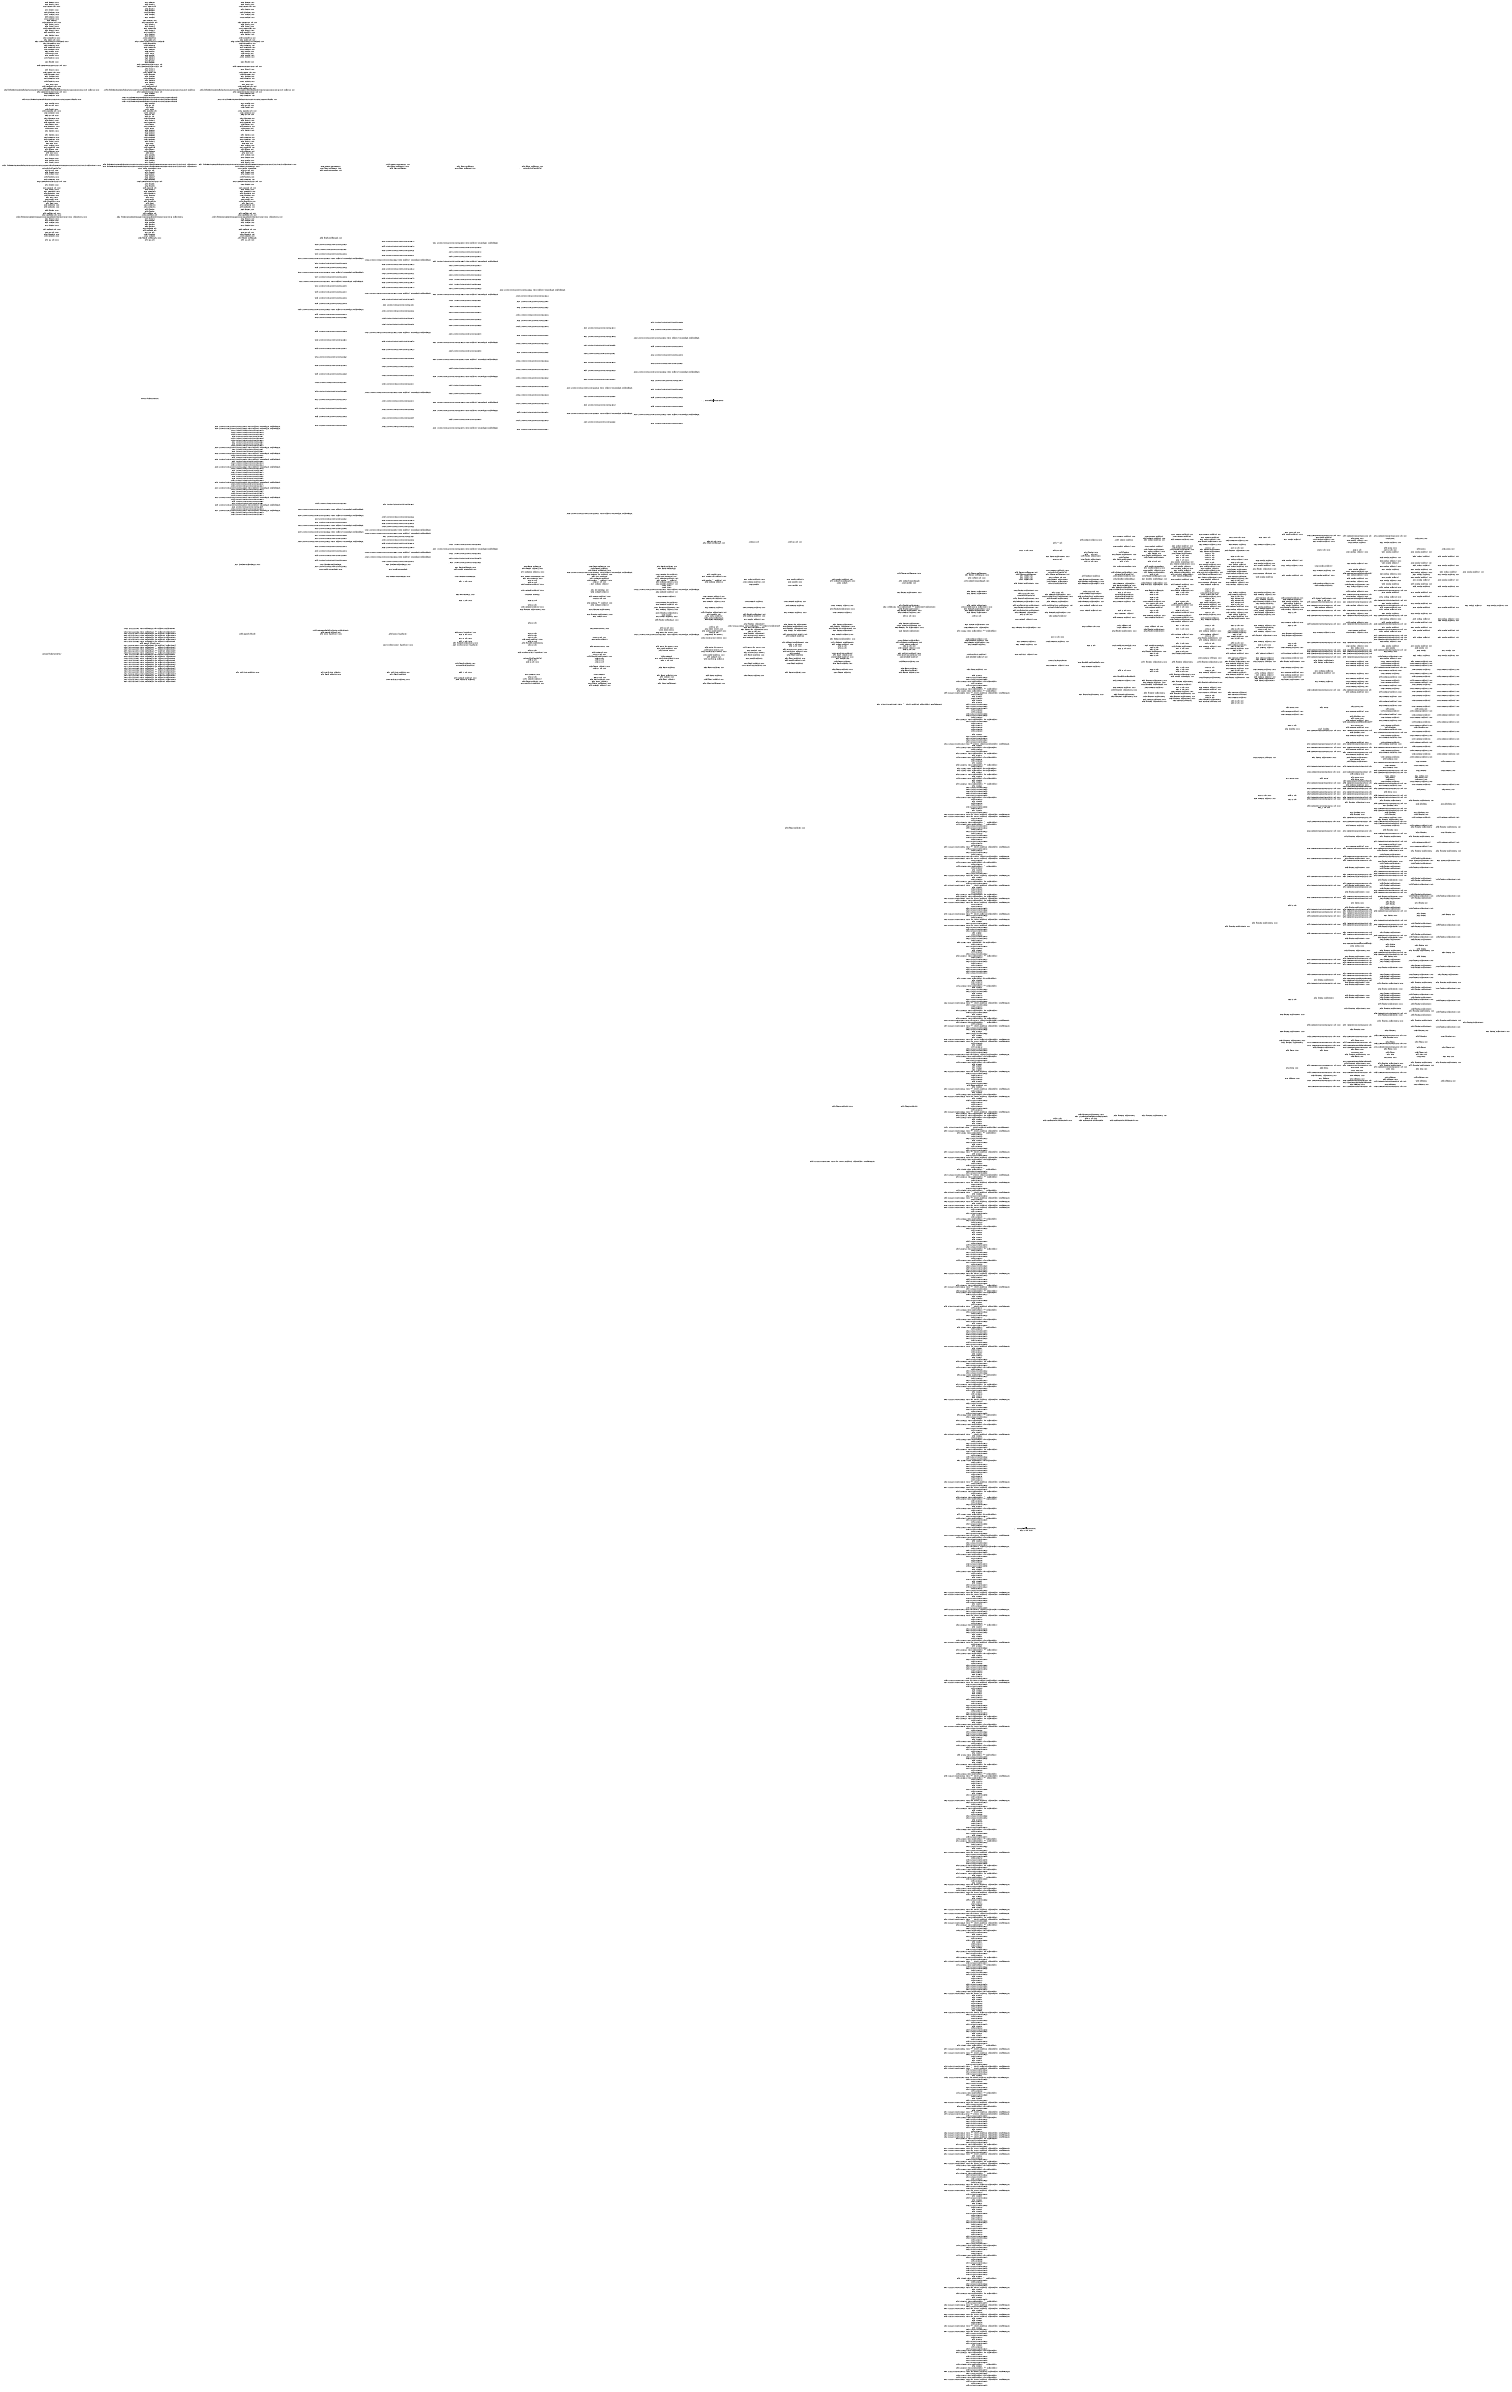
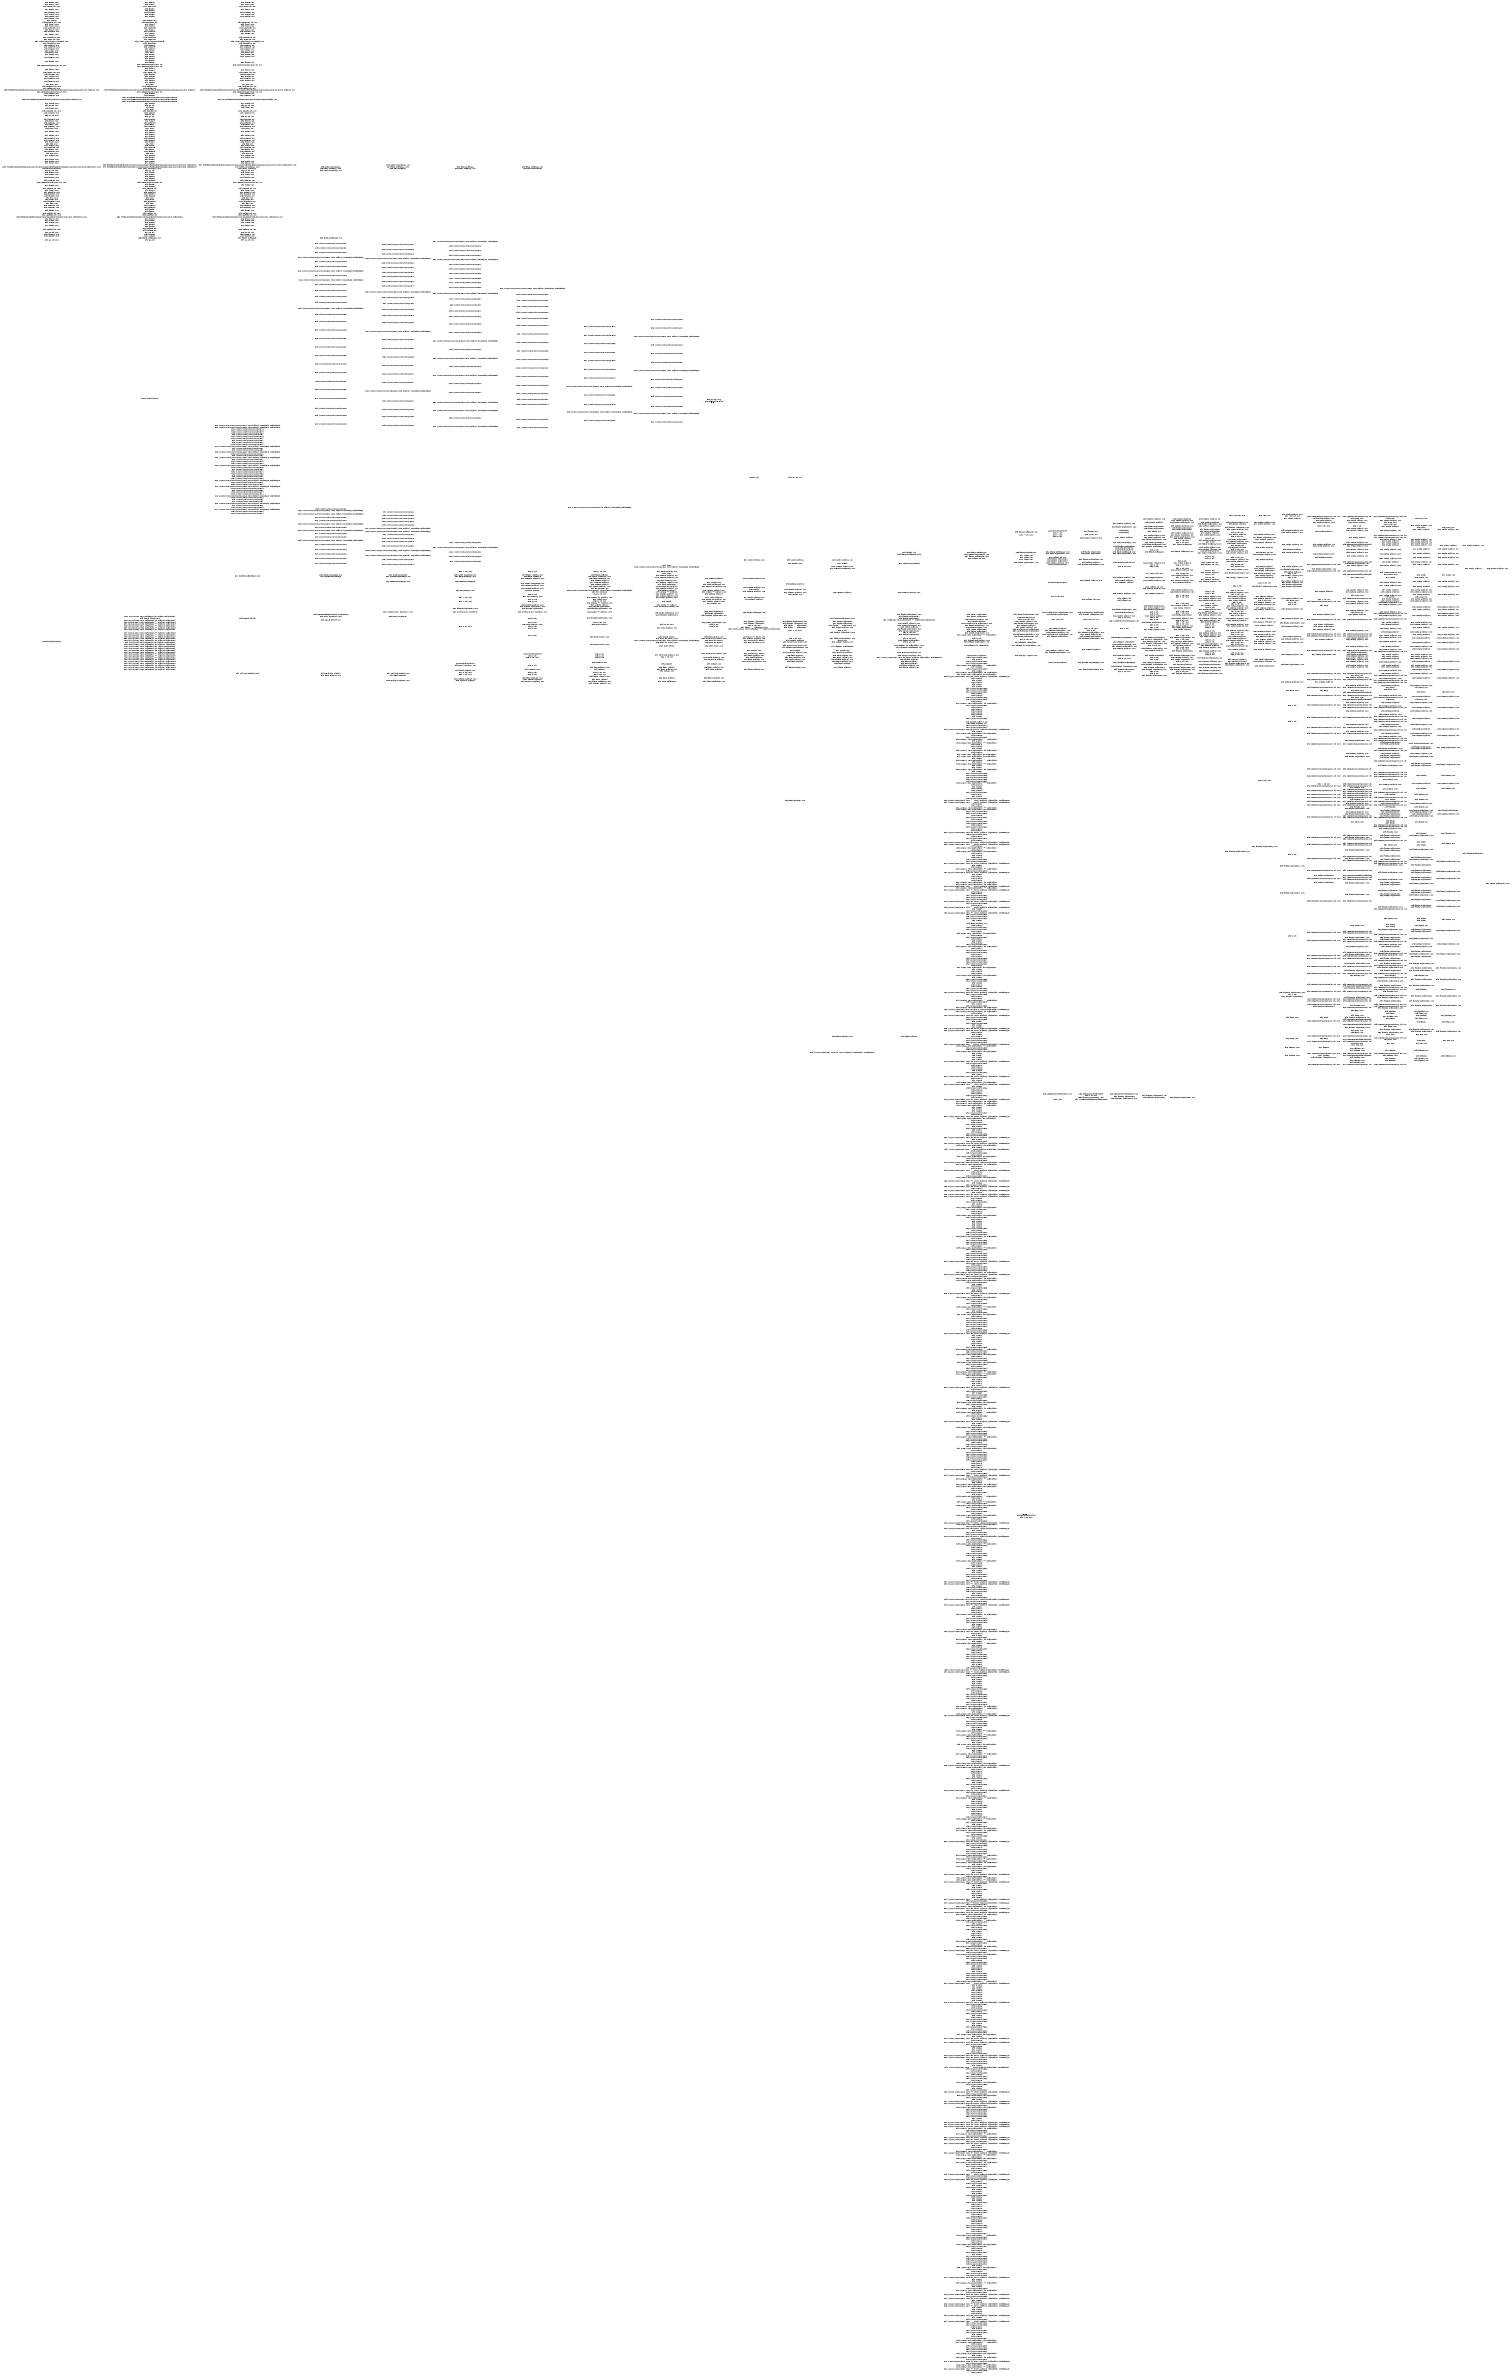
(602, 514) -> (602, 507)
(1324, 783) -> none
none -> (977, 1529)
